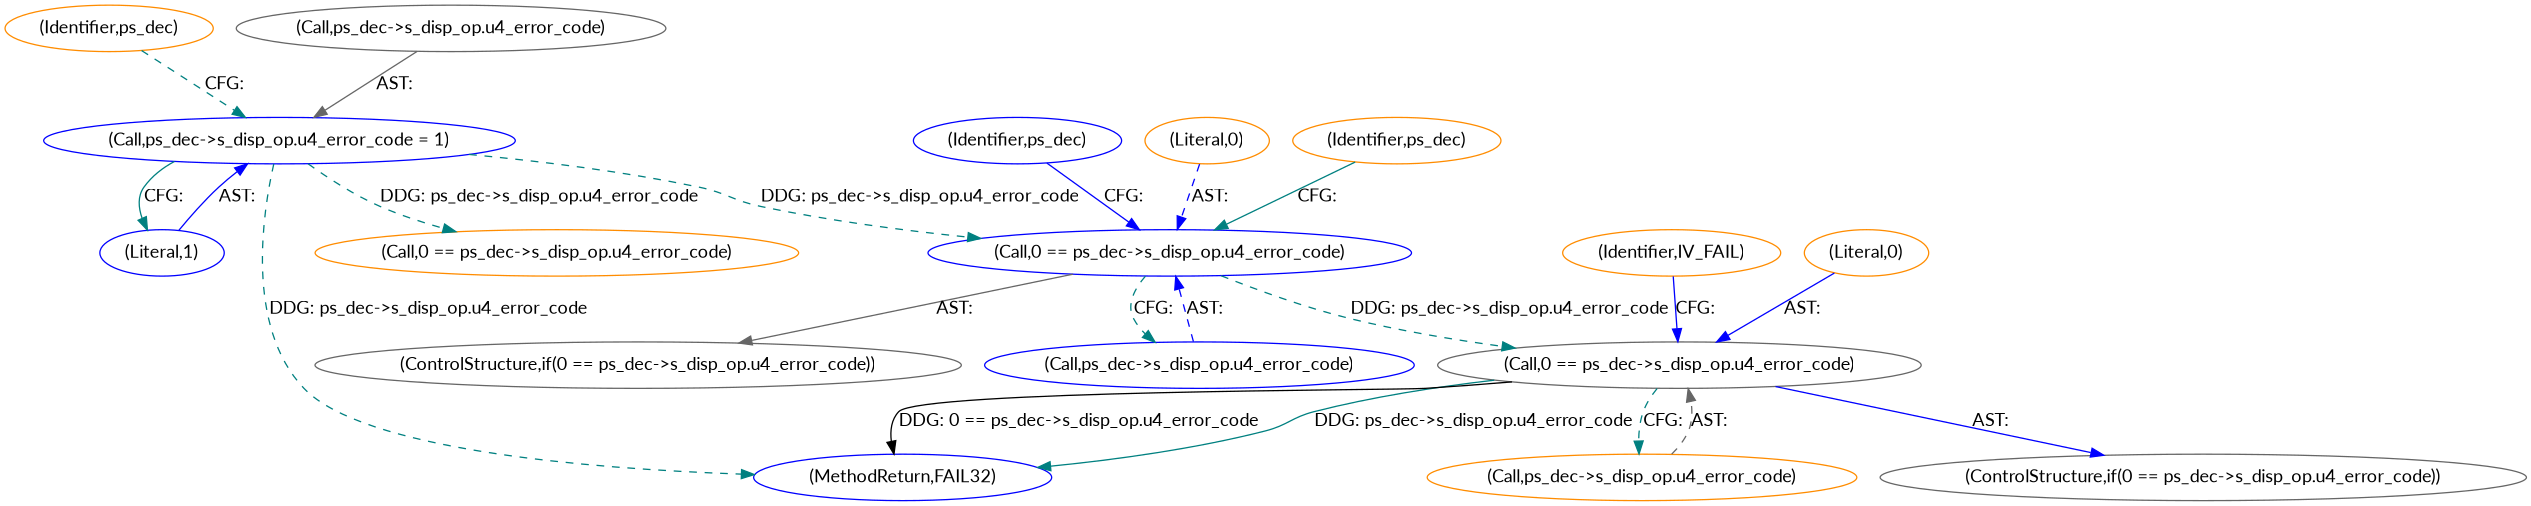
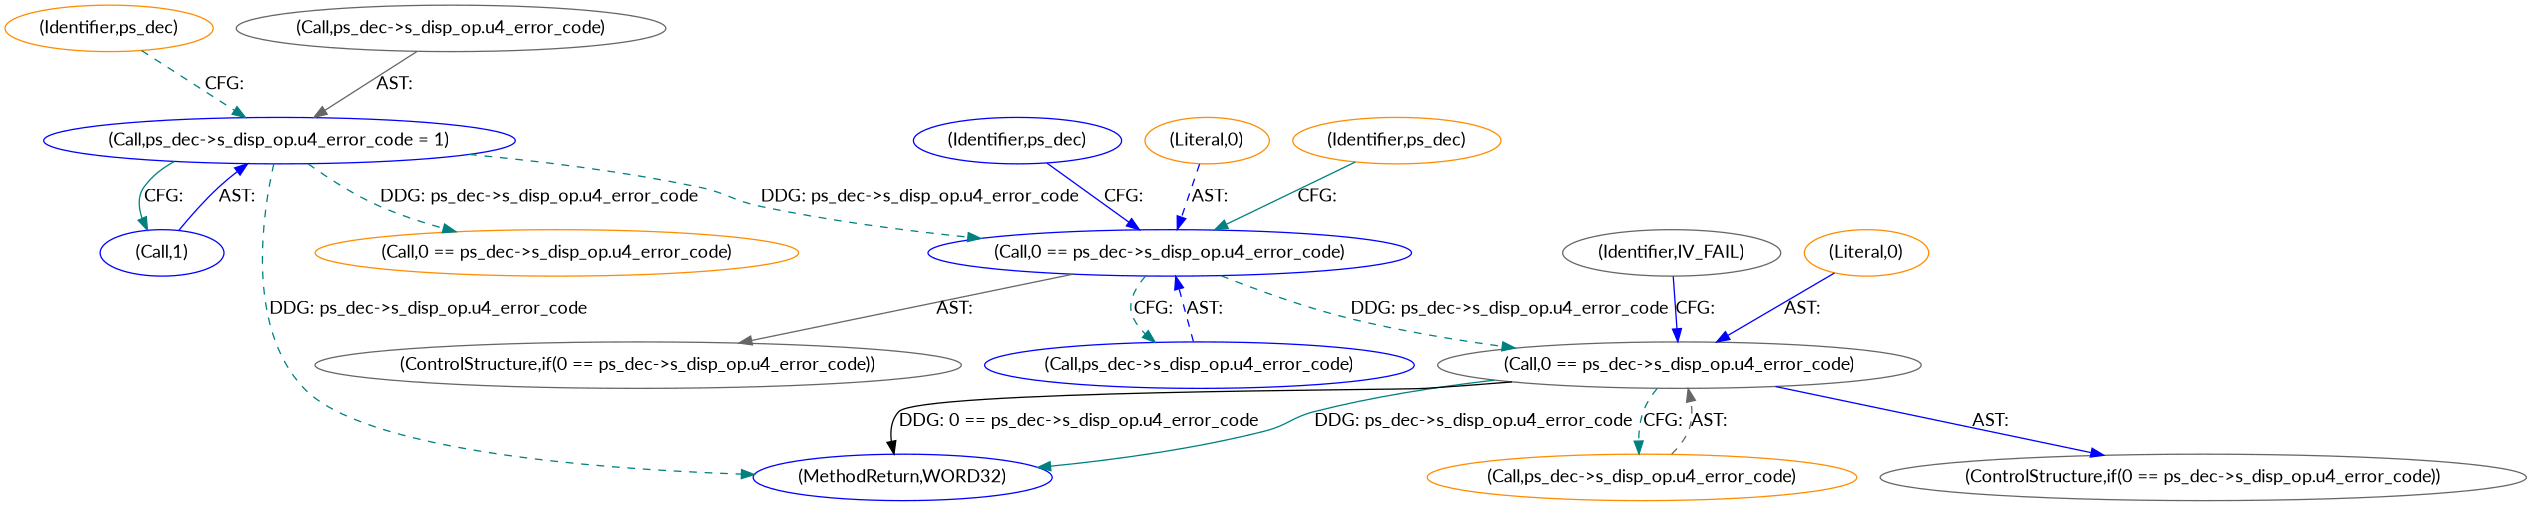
(162, 253) -> (162, 253)
(1672, 253) -> (1672, 253)
(903, 477) -> (903, 477)
